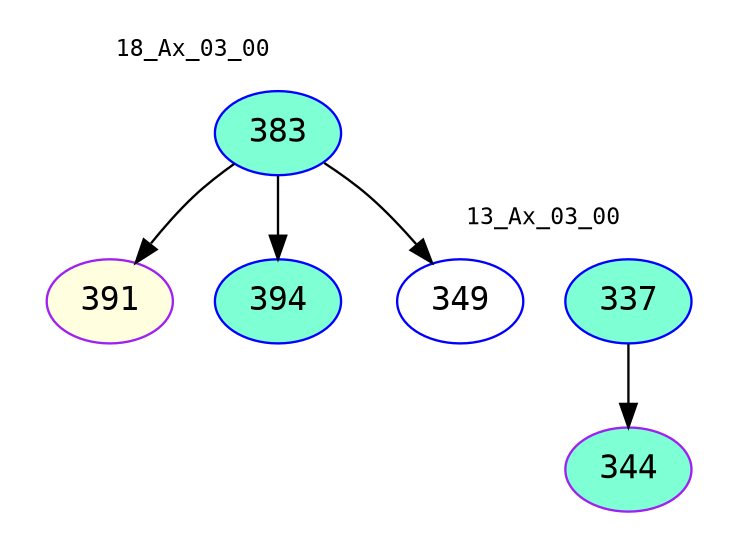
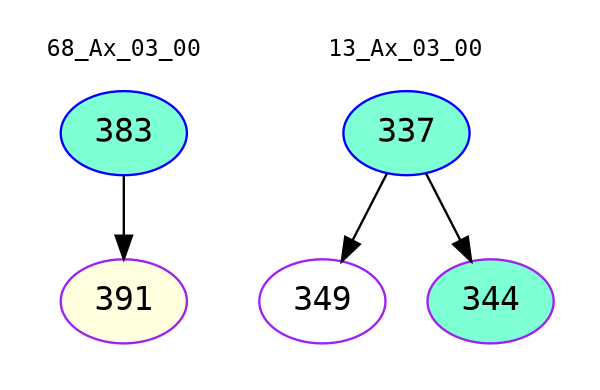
(194, 50) -> (125, 50)
(393, 219) -> (370, 207)
(278, 301) -> none
(460, 301) -> (322, 301)
